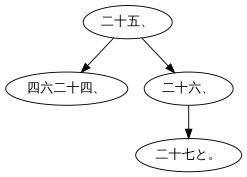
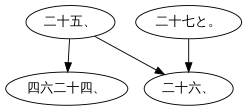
(189, 117) -> (189, 51)
